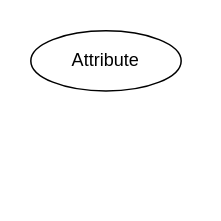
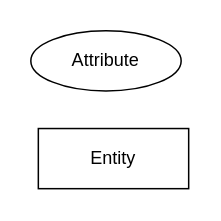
none -> (113, 158)
